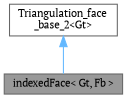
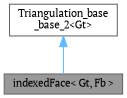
(63, 20) -> (63, 20)
